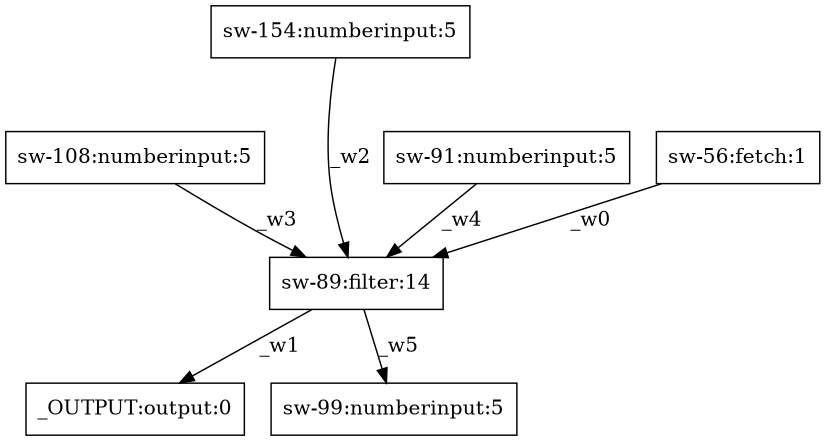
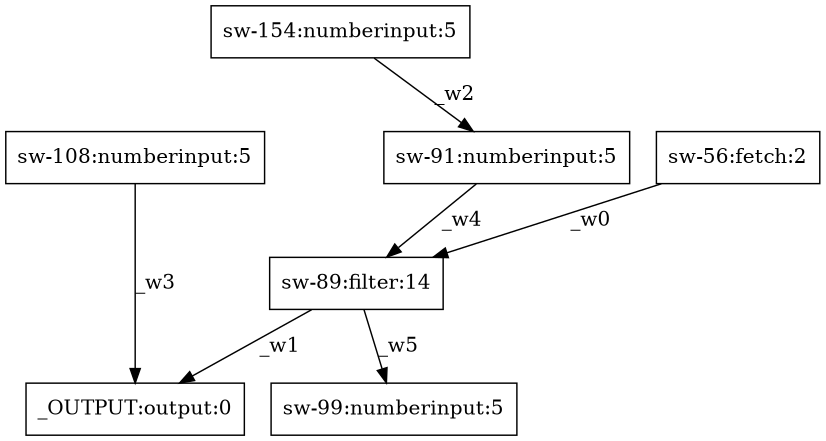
(328, 151) -> (418, 90)
(738, 158) -> (738, 158)
(233, 218) -> (135, 276)
